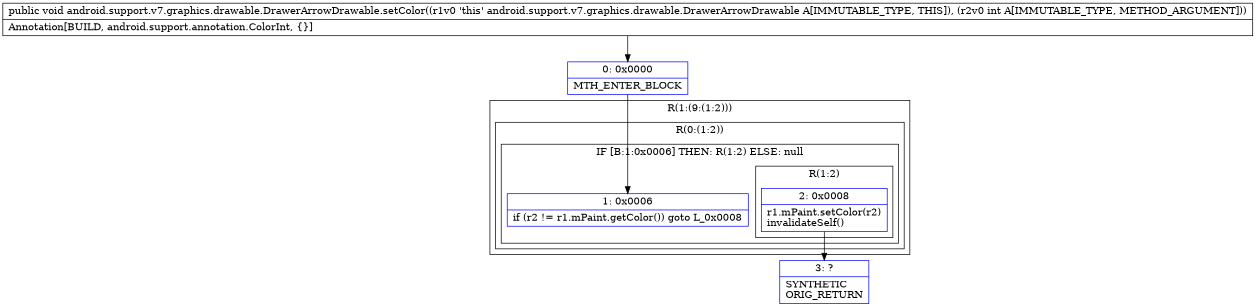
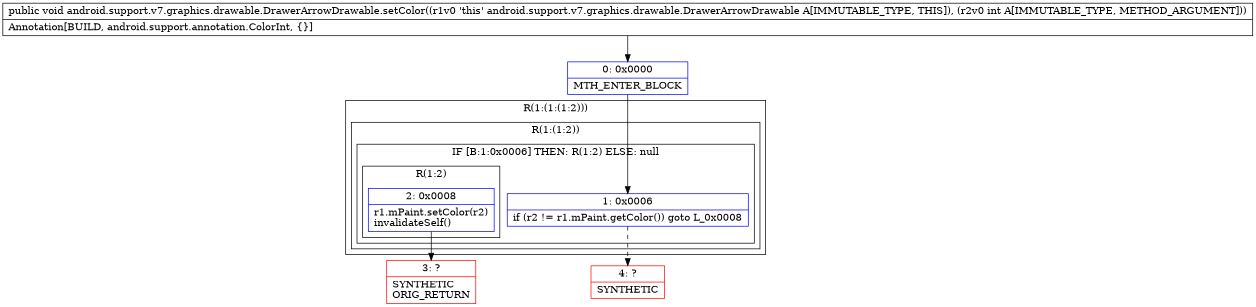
(700, 109) -> (556, 109)
(700, 130) -> (556, 130)
none -> (628, 282)
(824, 282) -> (431, 282)
